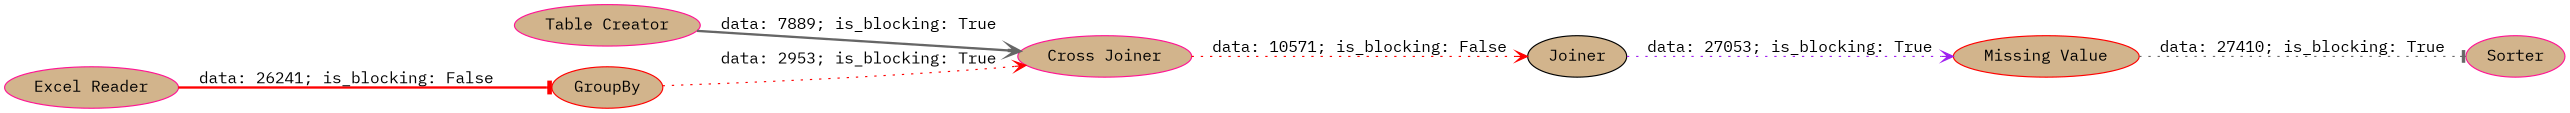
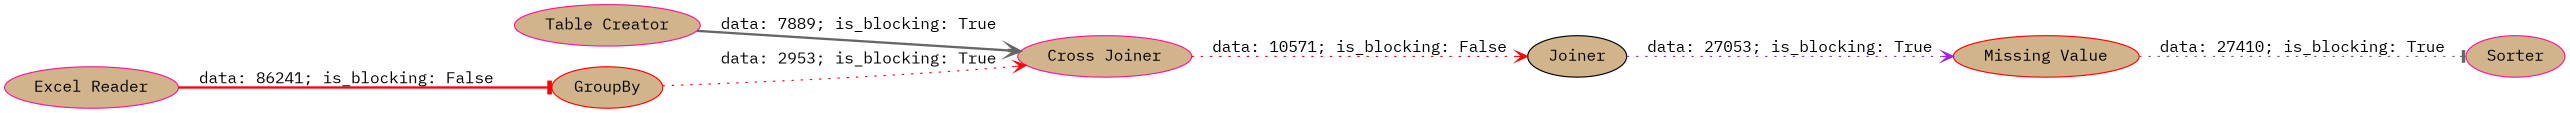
(346, 79) -> (346, 79)
